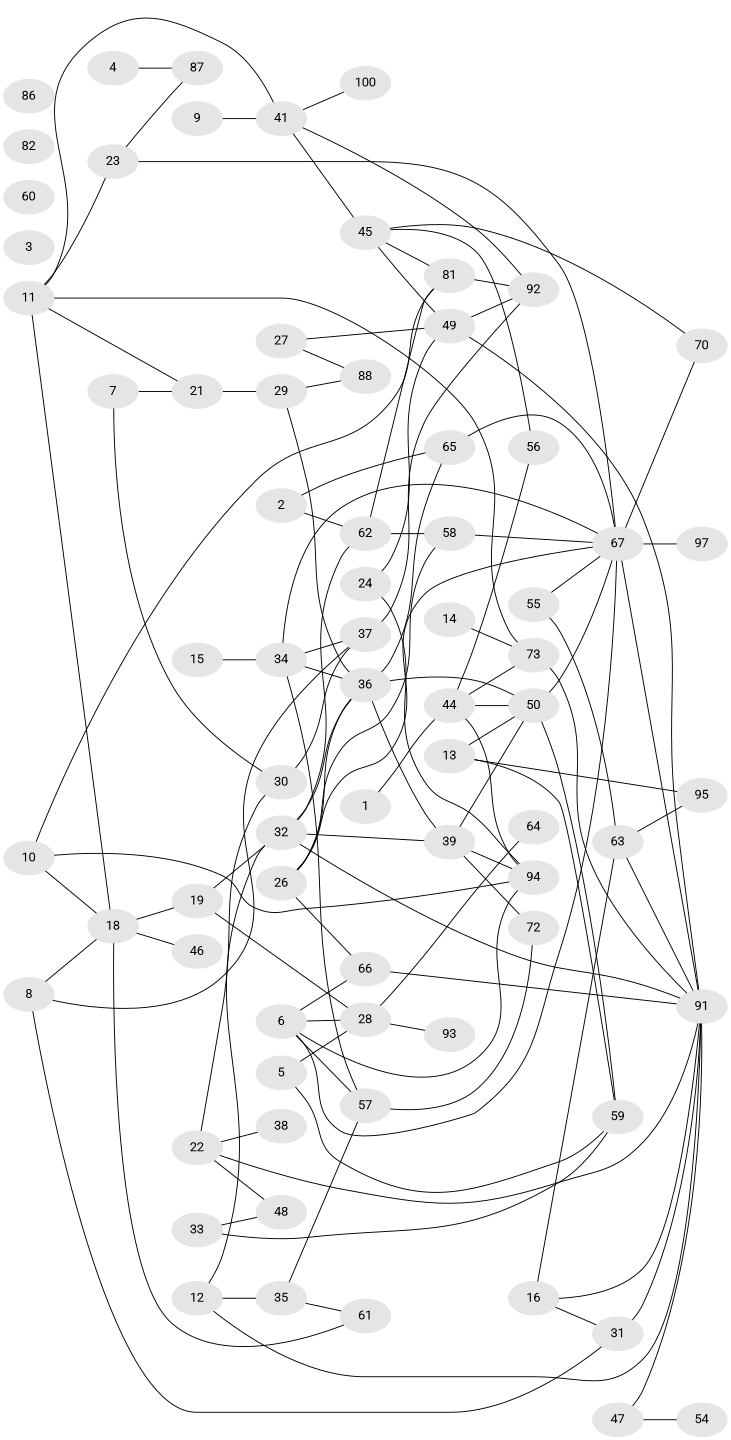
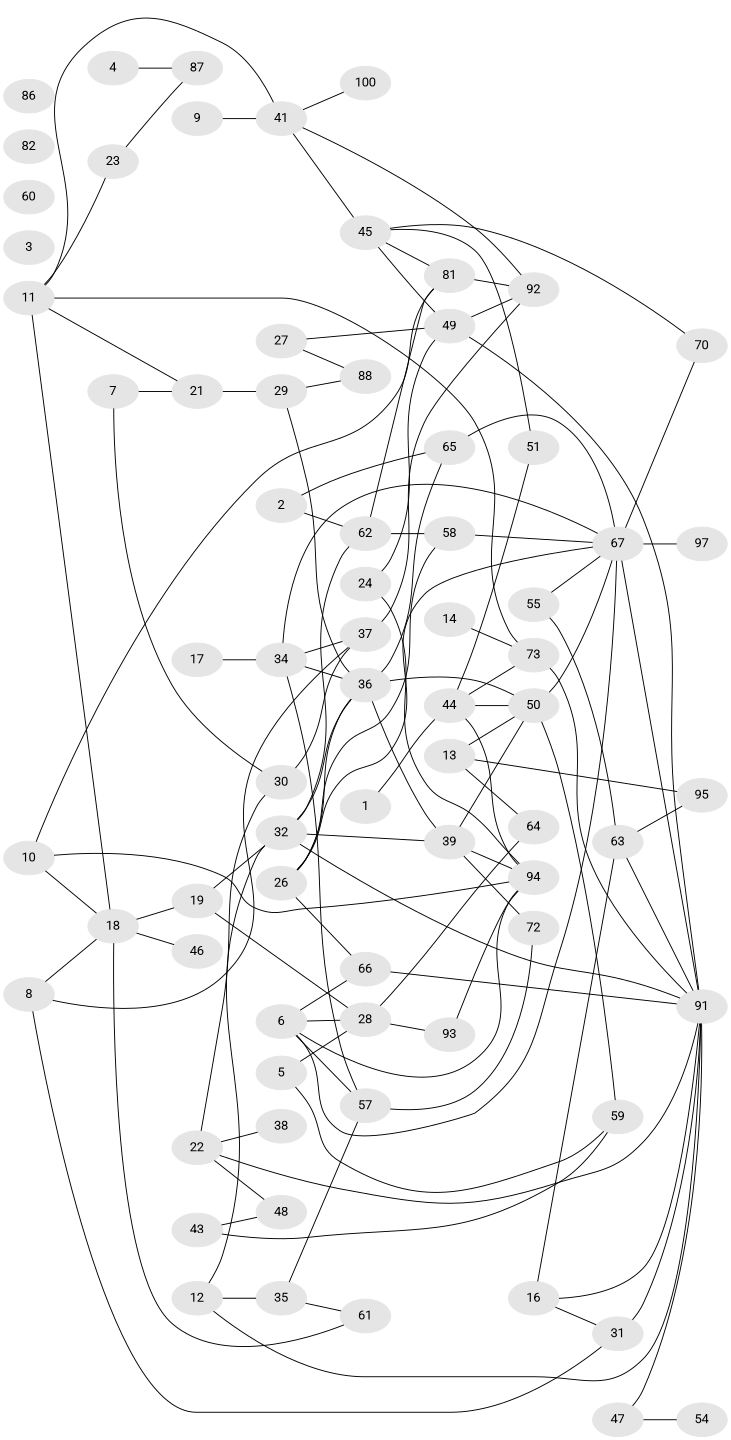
(495, 196) -> none
(534, 448) -> (534, 448)
(197, 660) -> (197, 660)
(581, 903) -> (498, 797)
none -> (484, 953)
(197, 1230) -> (197, 1230)
